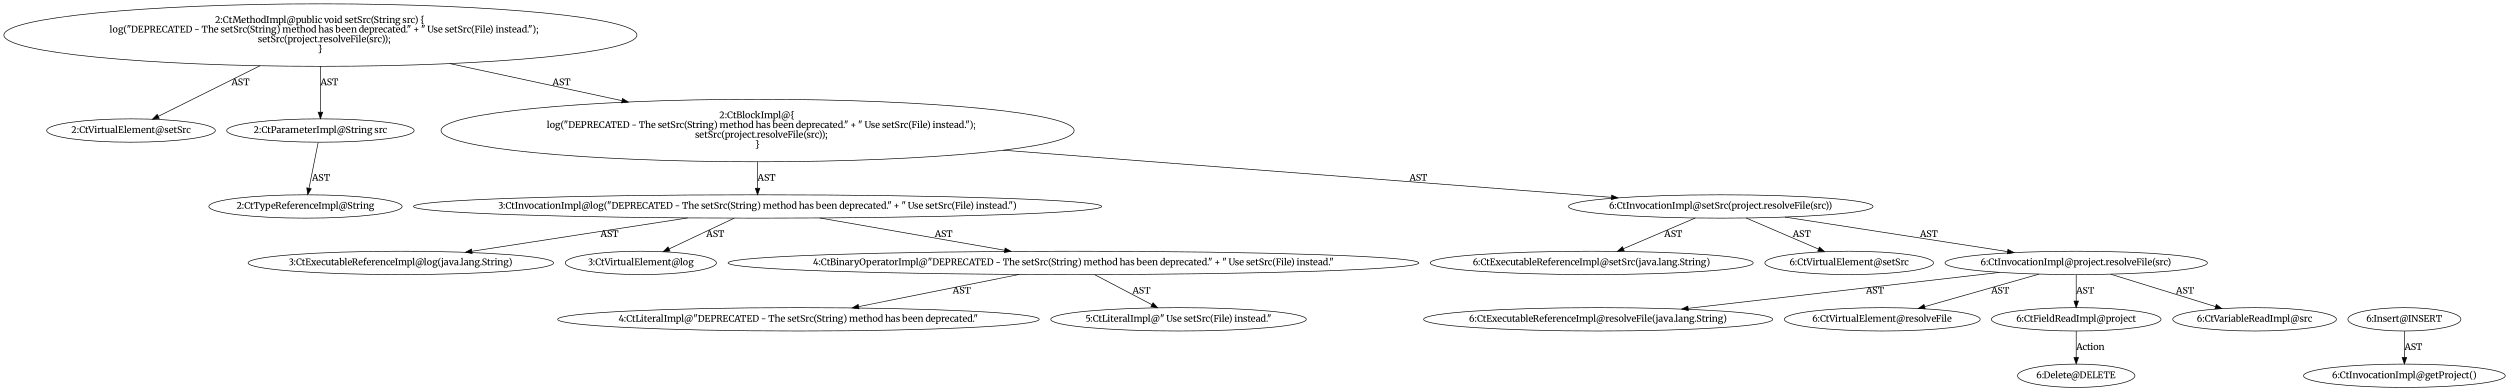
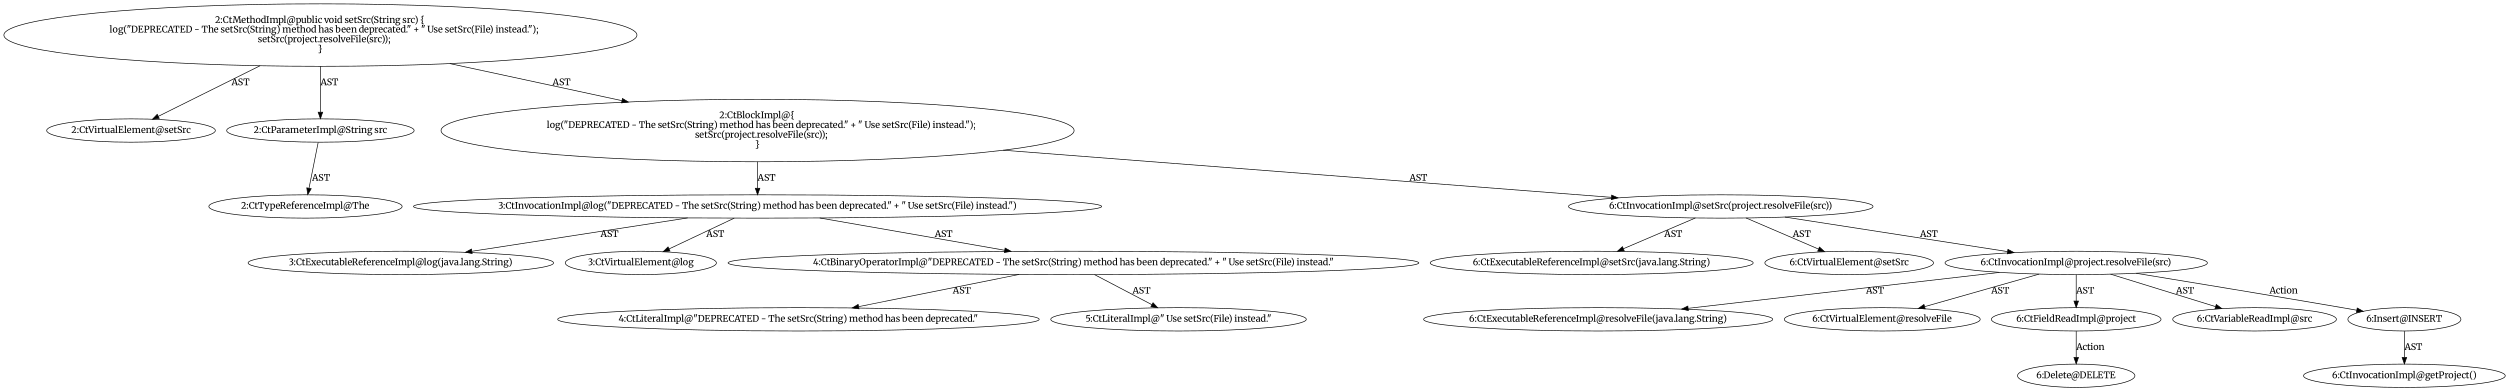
(305, 206) -> (305, 206)
none -> (2247, 292)
